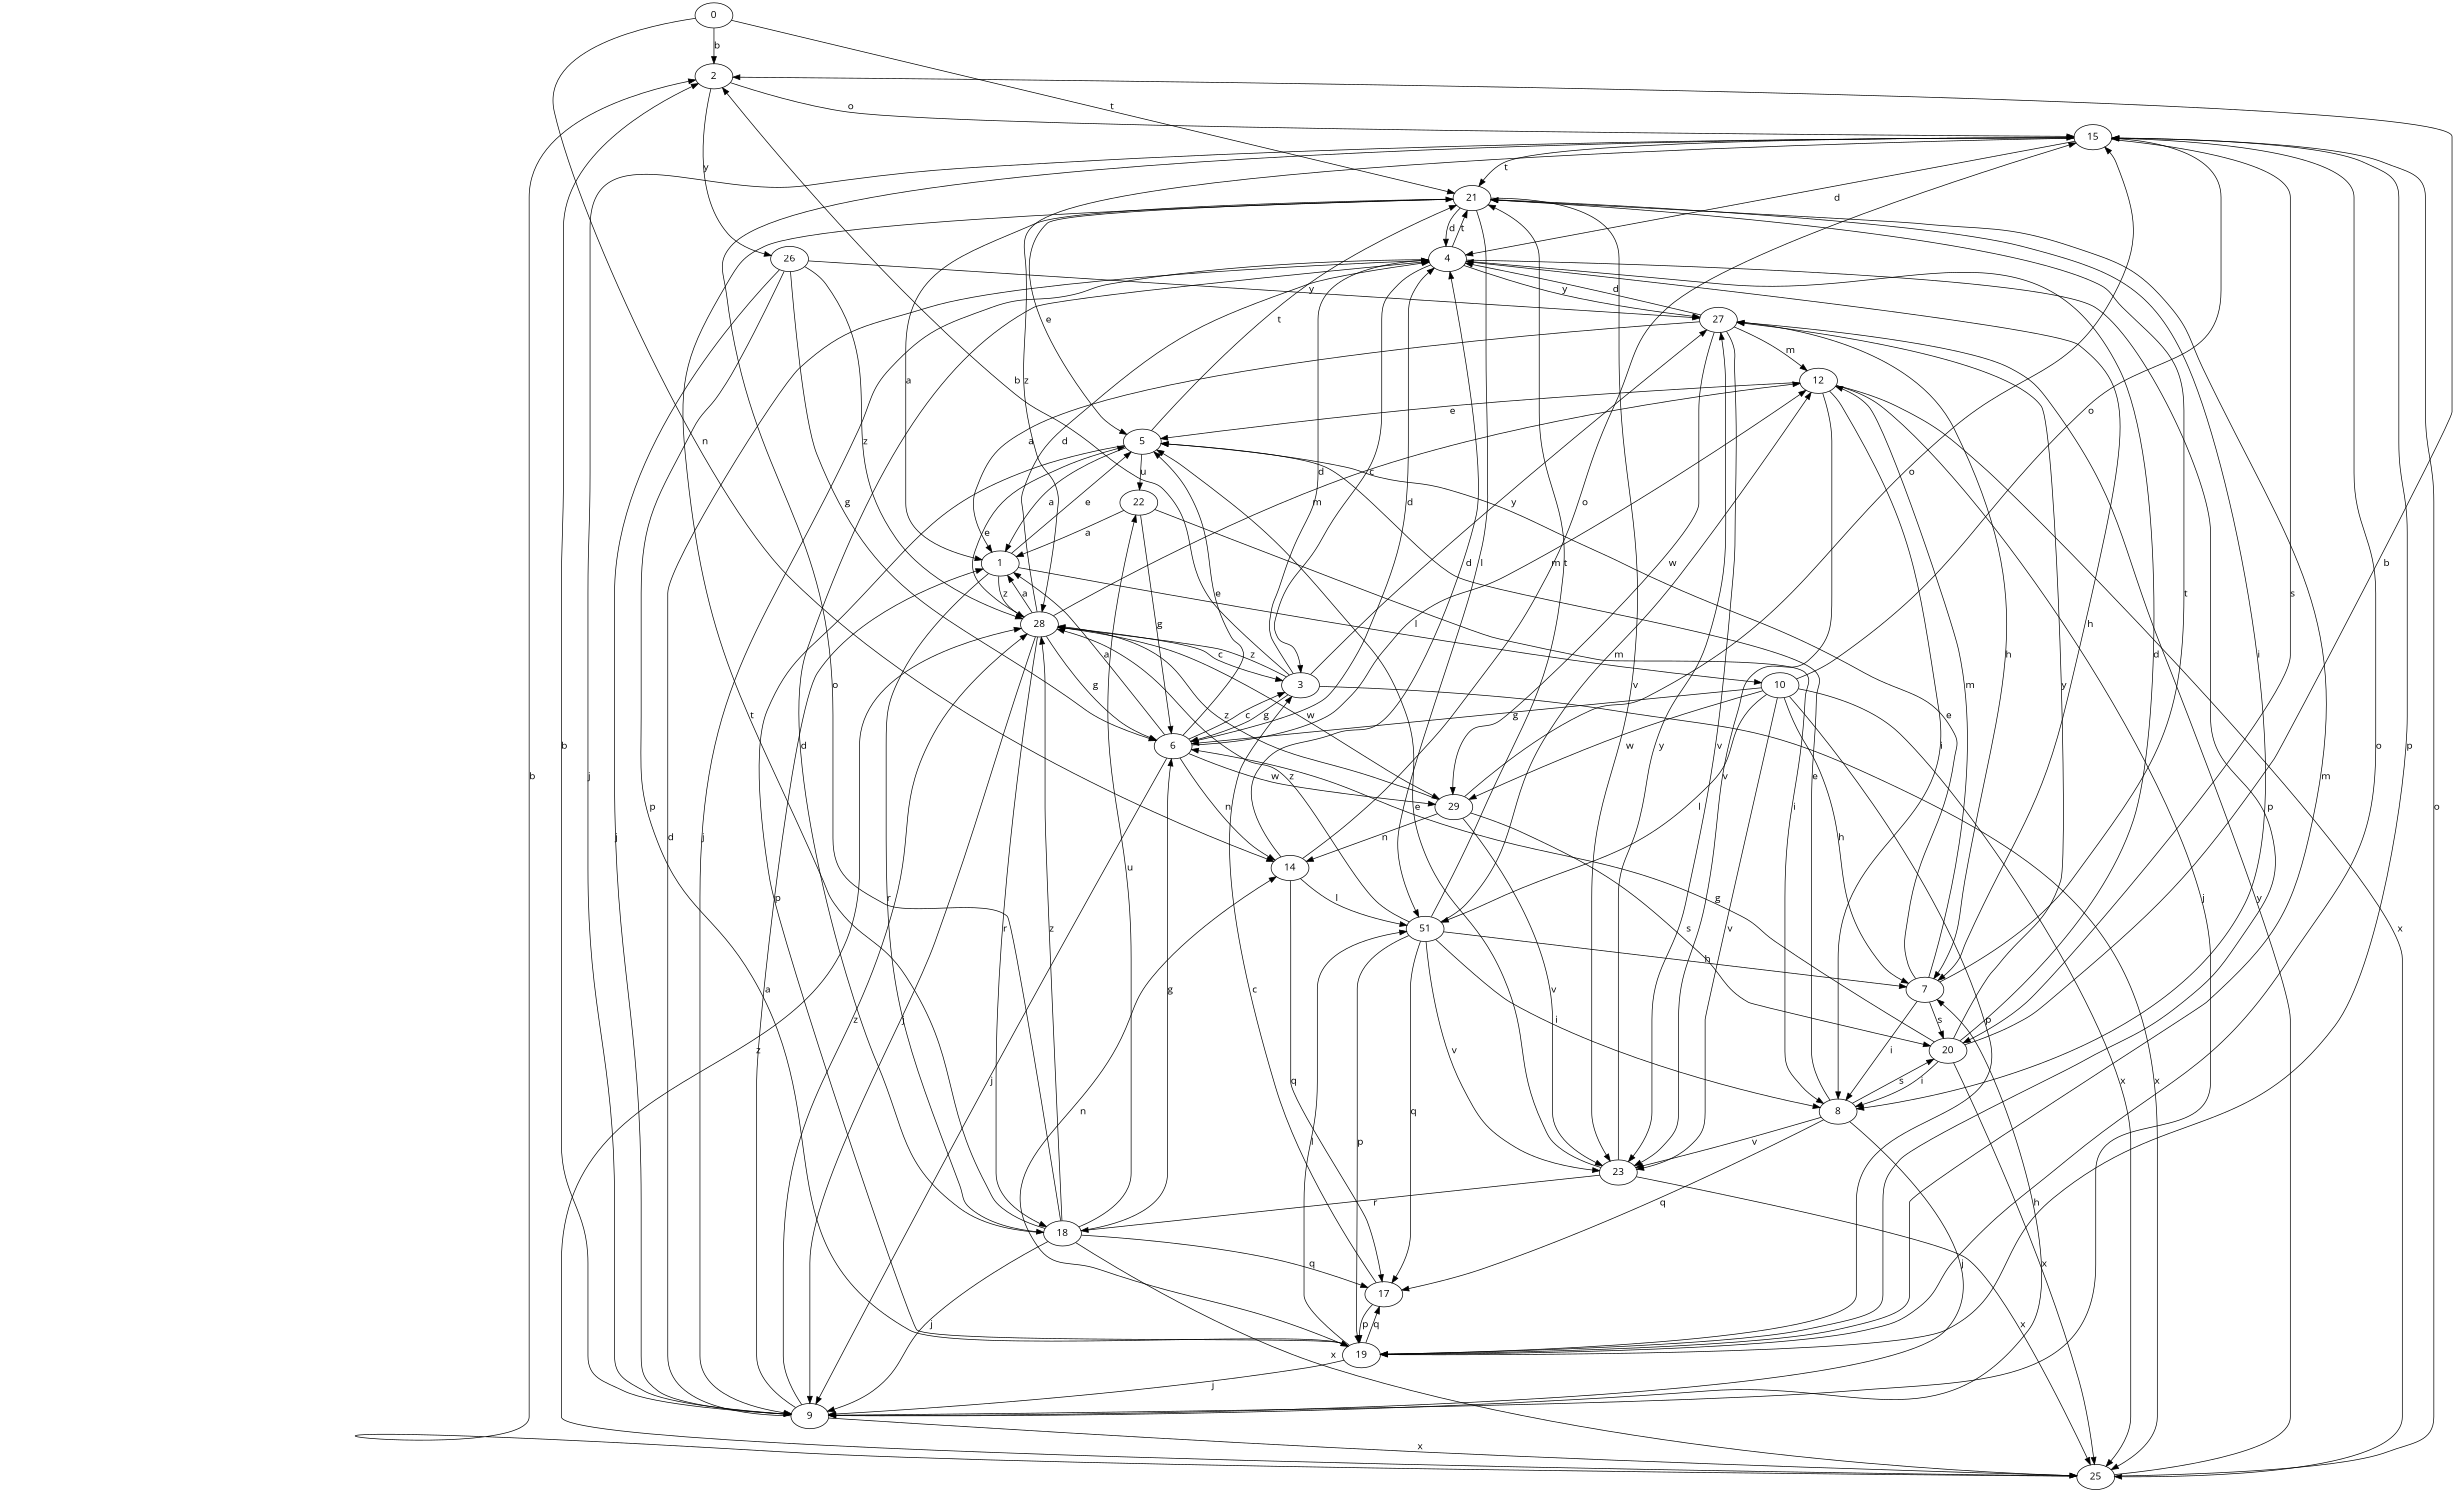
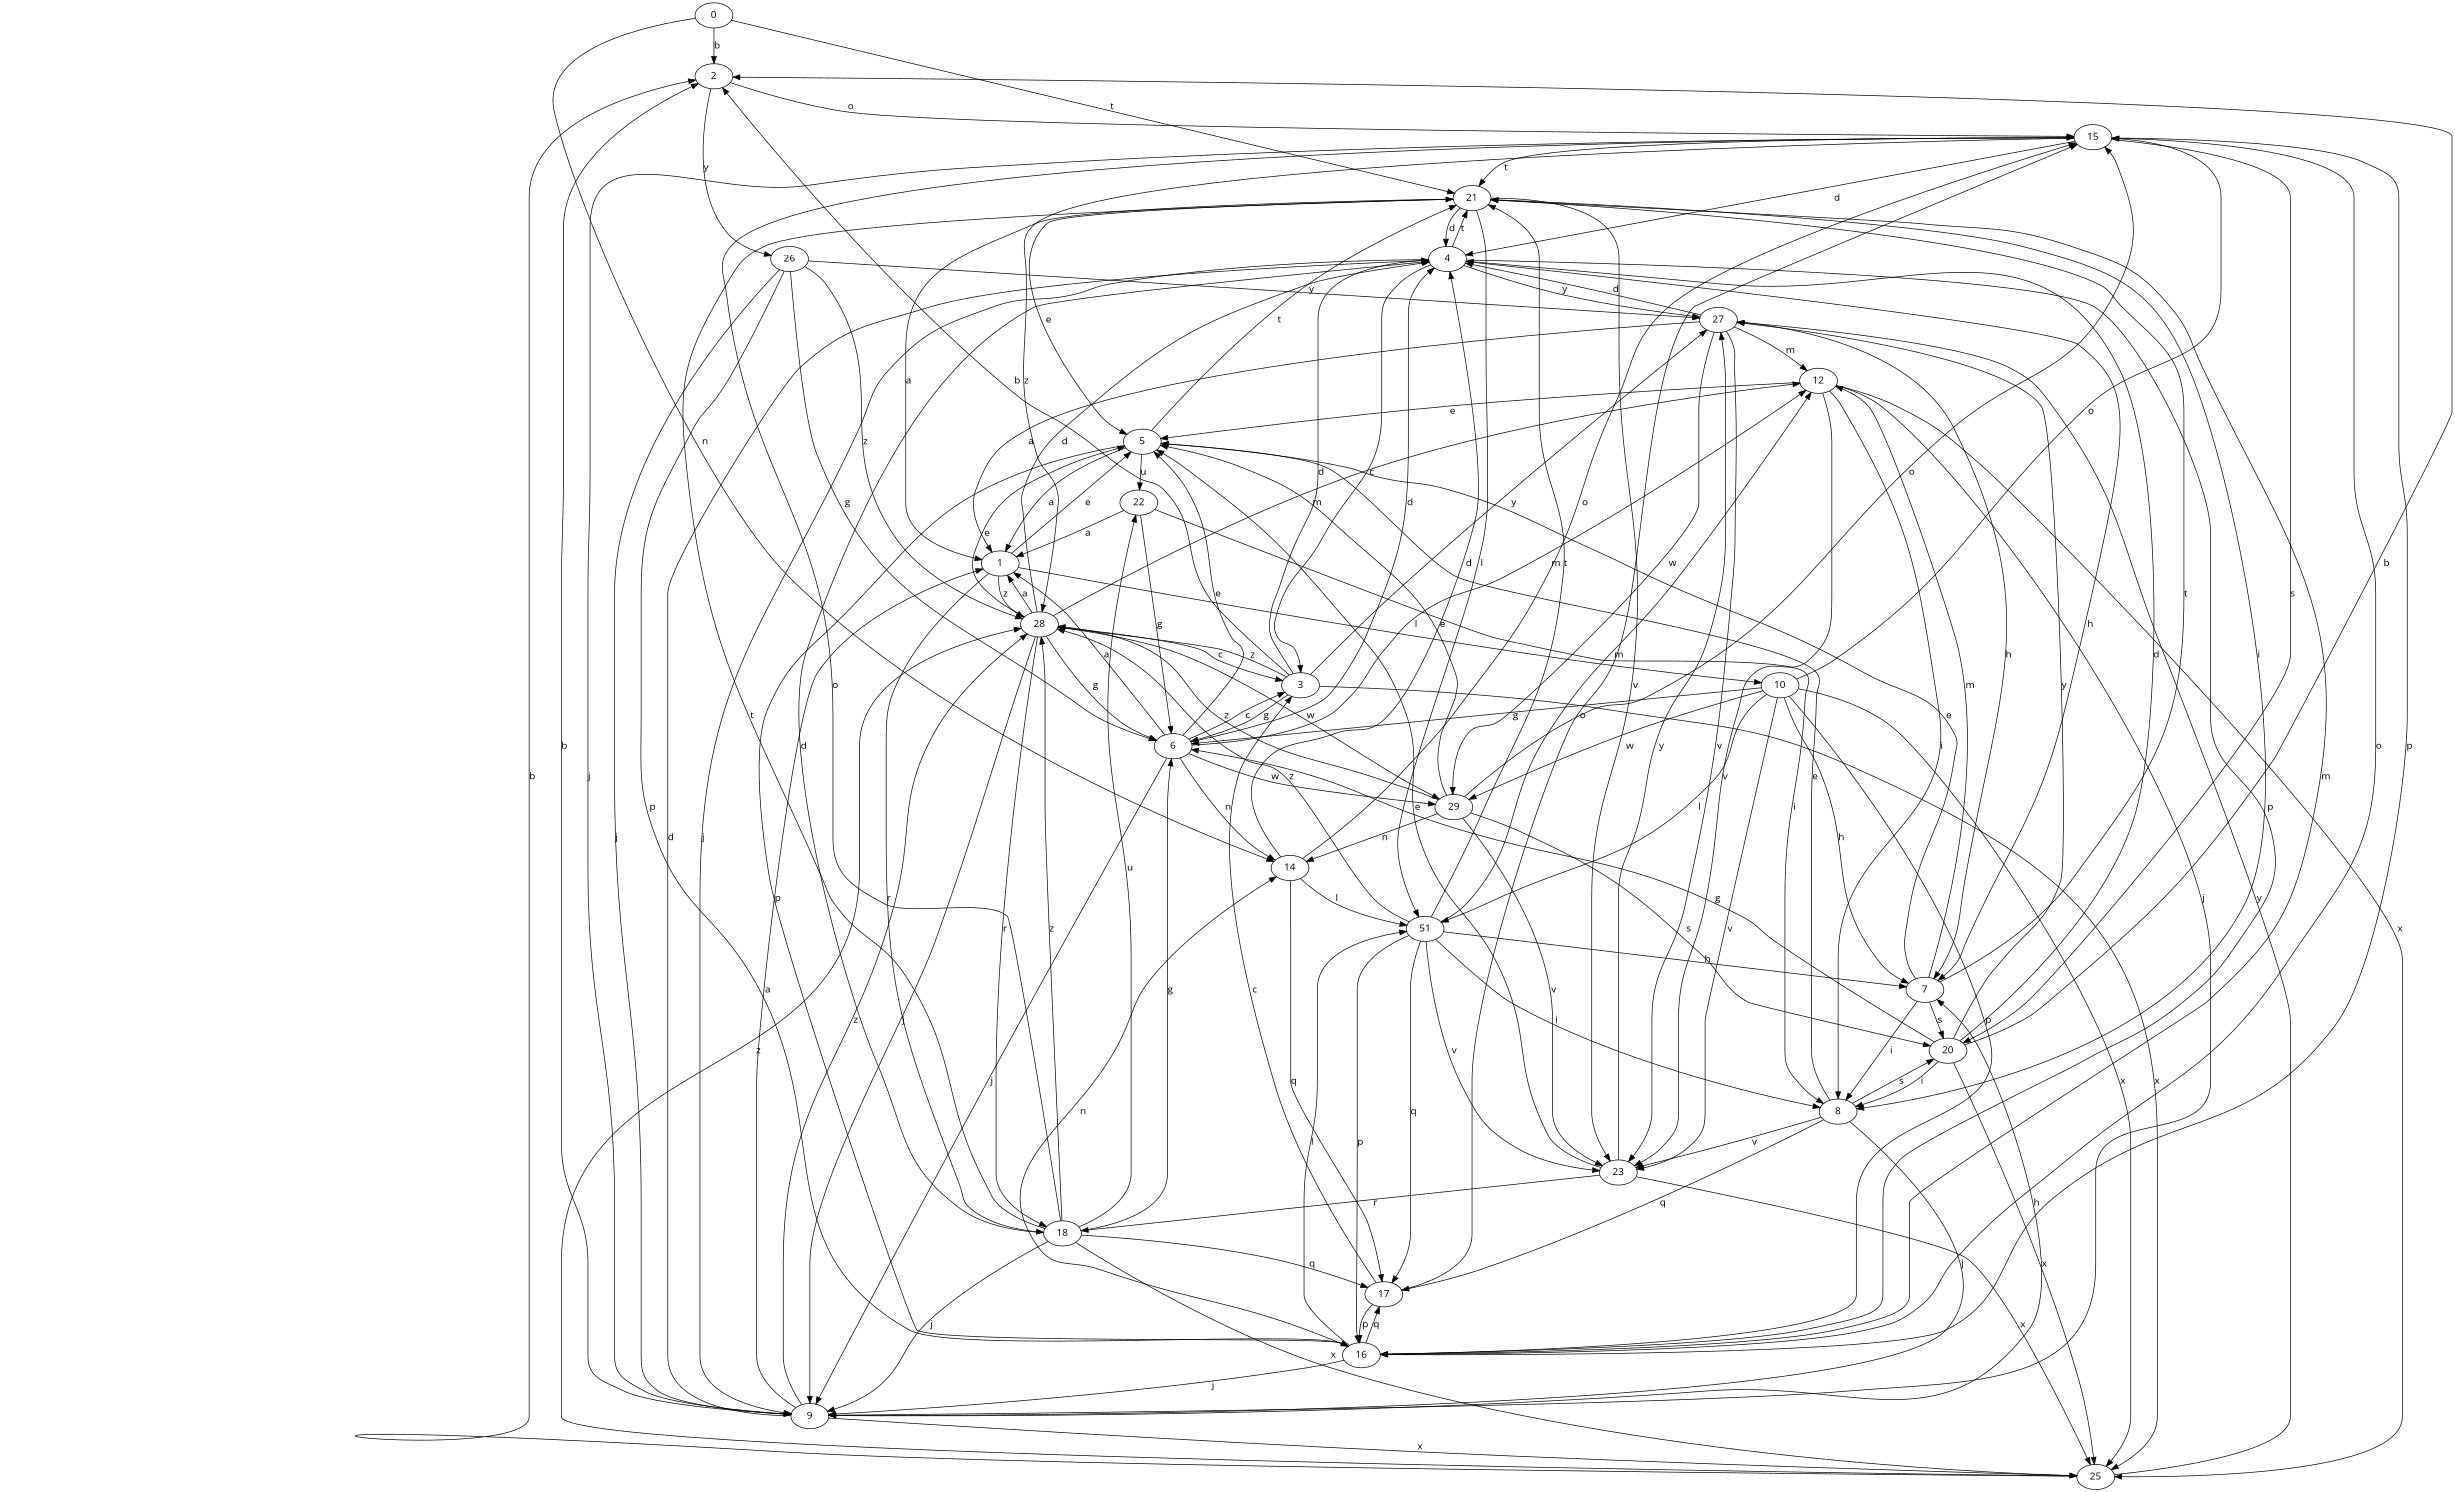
none -> (1385, 569)
(2434, 813) -> (1625, 624)
(1361, 1355) -> (1361, 1355)
